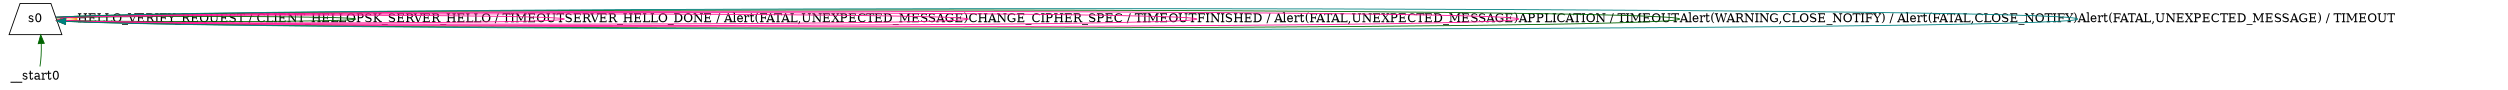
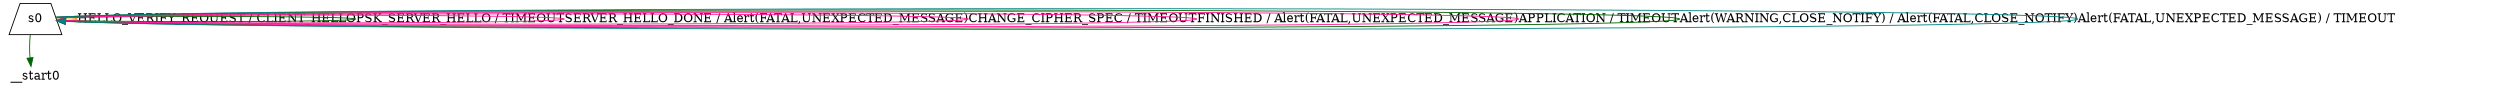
(41, 55) -> (30, 46)
